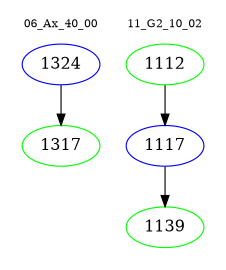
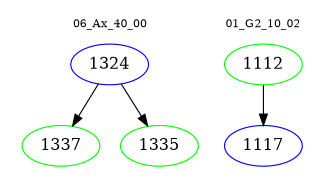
(165, 24) -> (263, 24)
(61, 146) -> (61, 146)
none -> (159, 146)
(165, 227) -> none
